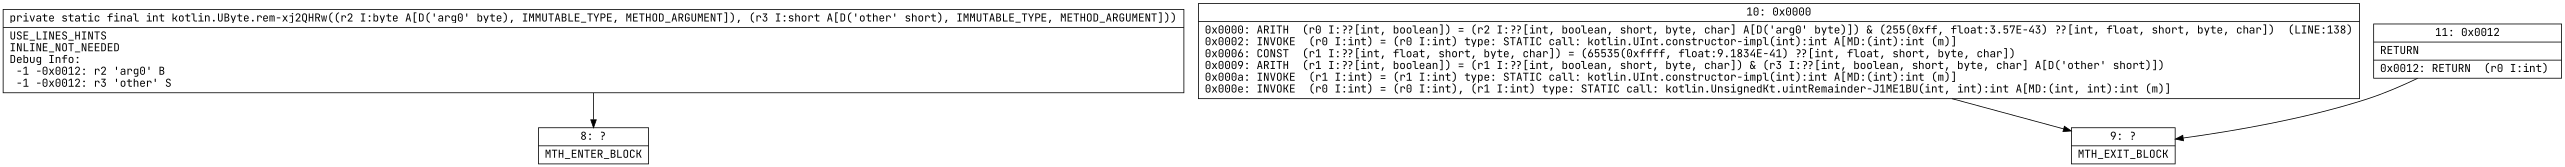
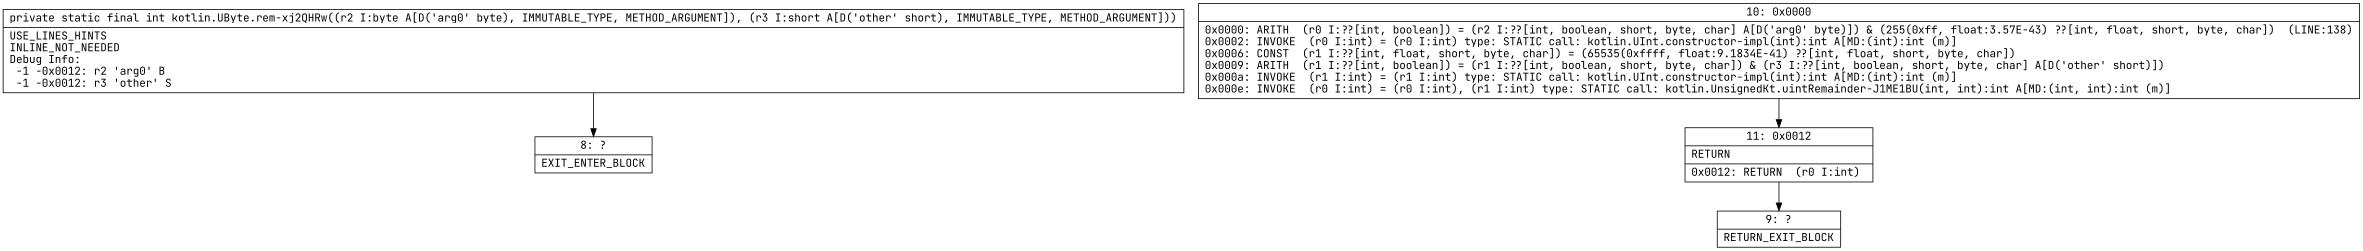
(2008, 114) -> (1779, 109)
(594, 154) -> (594, 164)
(2123, 154) -> (1779, 238)
